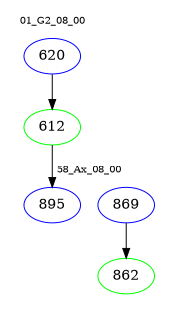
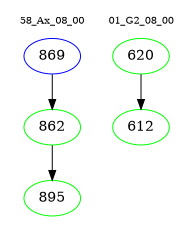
(52, 56) -> (141, 56)
(52, 167) -> (52, 158)
(52, 205) -> (52, 198)
